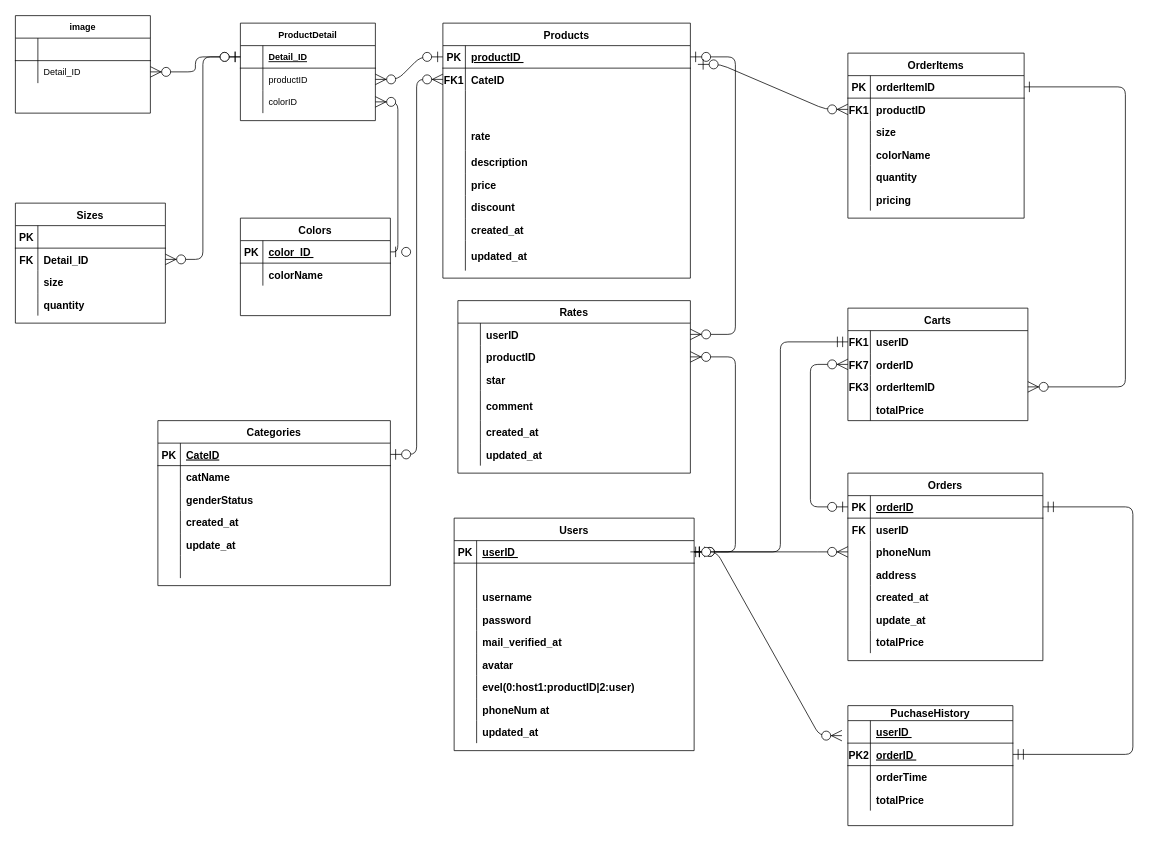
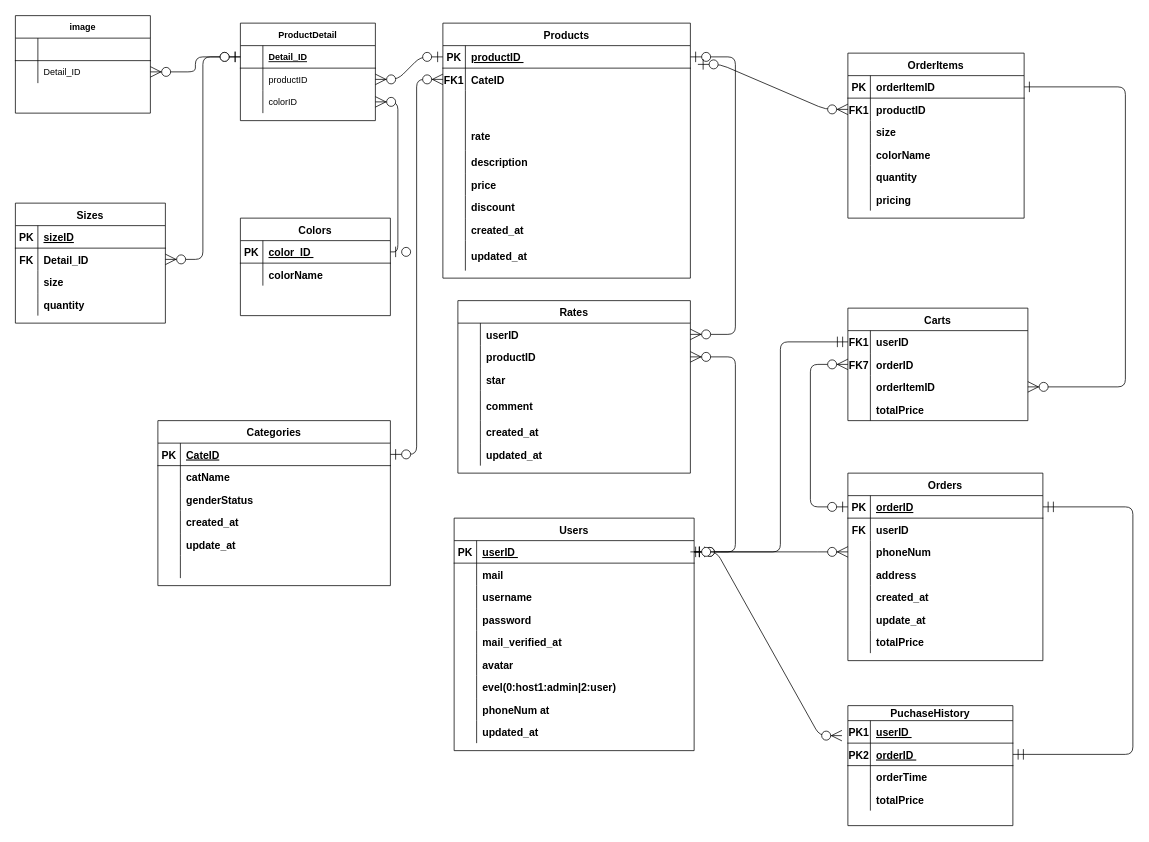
none -> (102, 237)
(859, 387) -> none
none -> (585, 574)
(564, 687) -> (551, 687)
none -> (859, 732)
